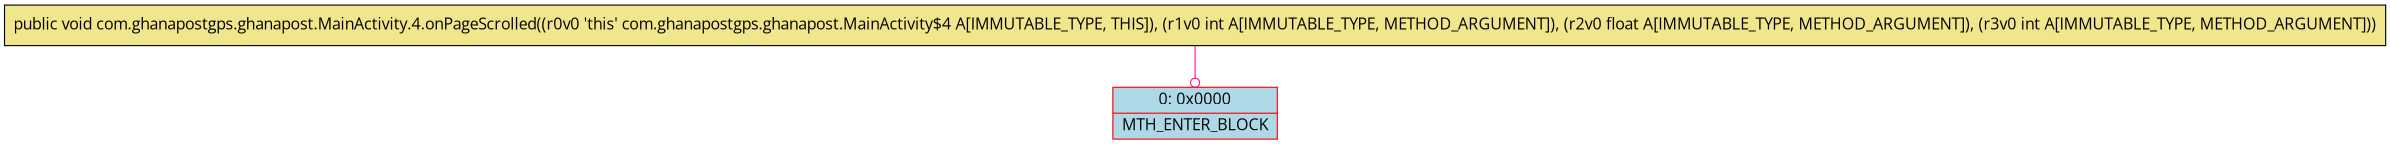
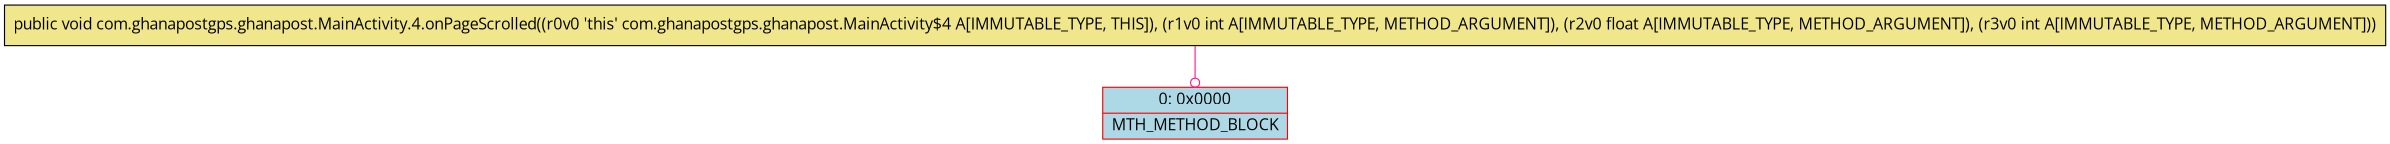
(1195, 126) -> (1195, 126)
